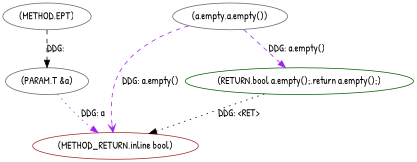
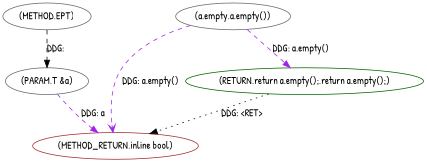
(299, 81) -> (305, 81)
(74, 112) -> (74, 112)
